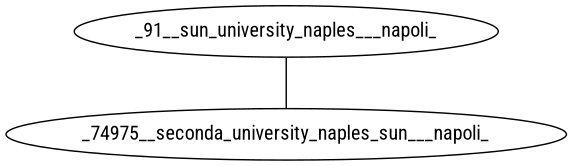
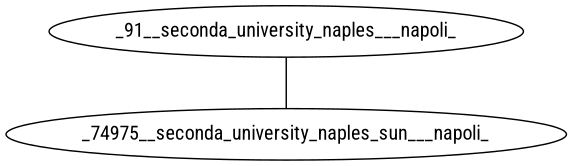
(286, 31) -> (286, 31)
